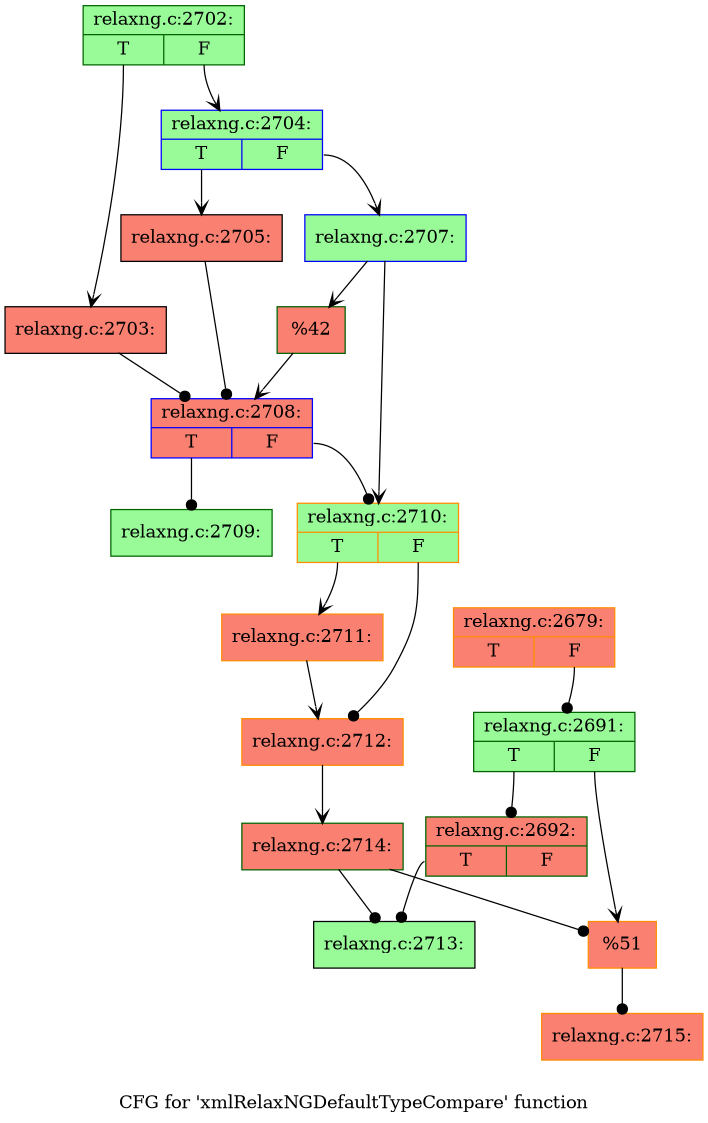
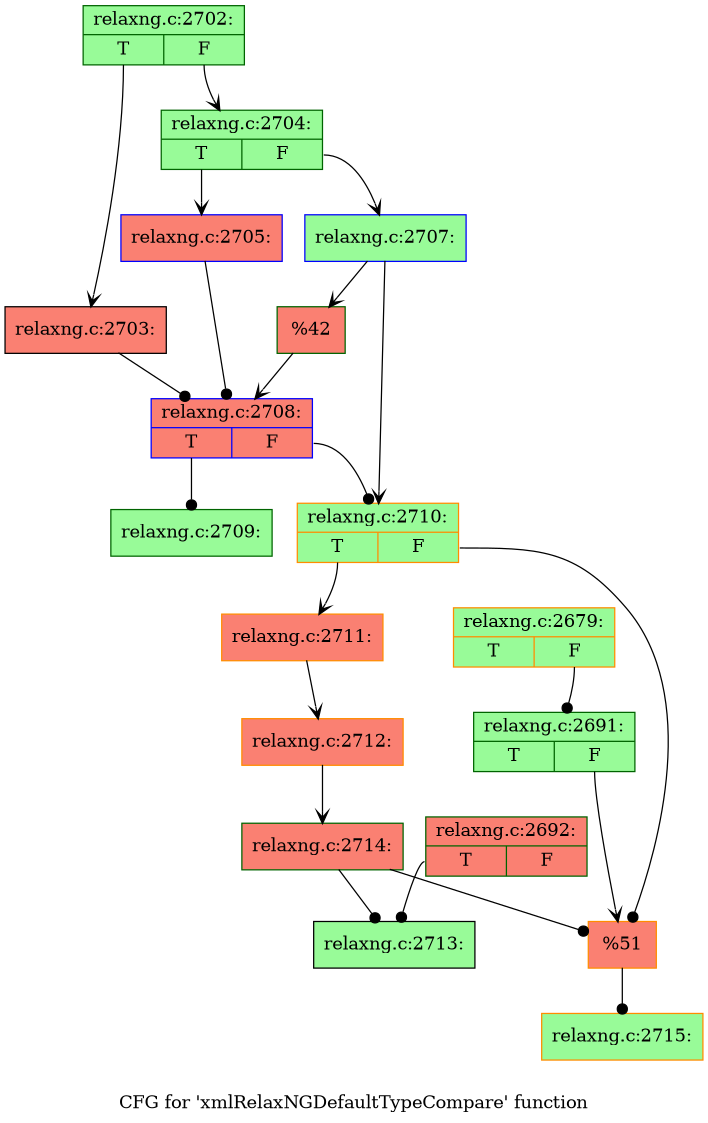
(242, 140) -> (242, 140)
(202, 238) -> (202, 238)
(534, 637) -> (534, 637)
(406, 644) -> (657, 666)
(513, 789) -> none
(622, 1037) -> (622, 1037)
